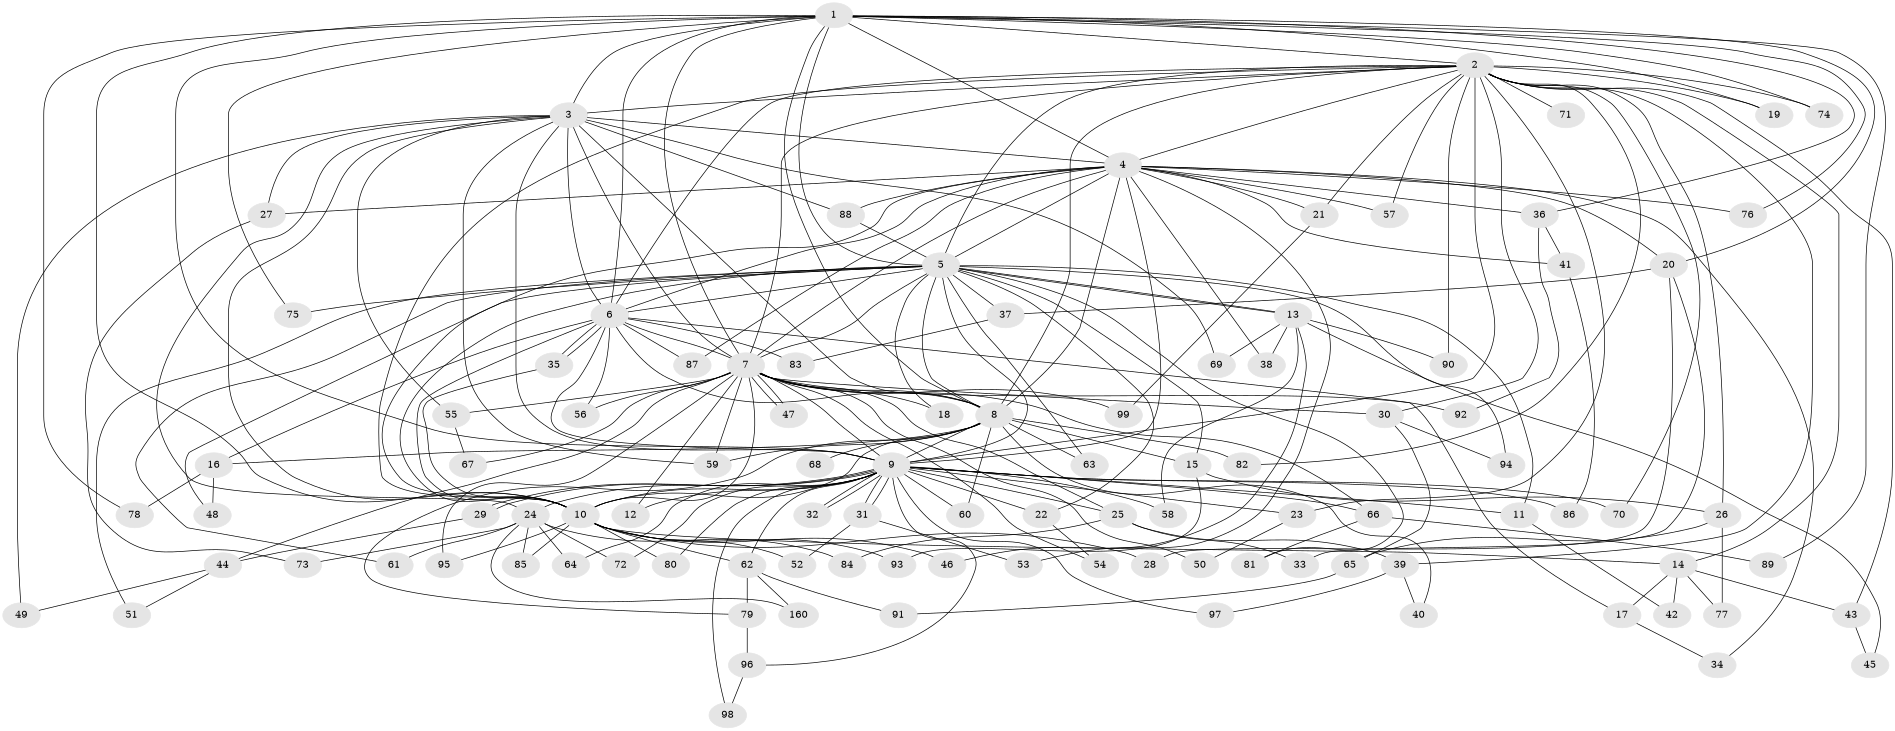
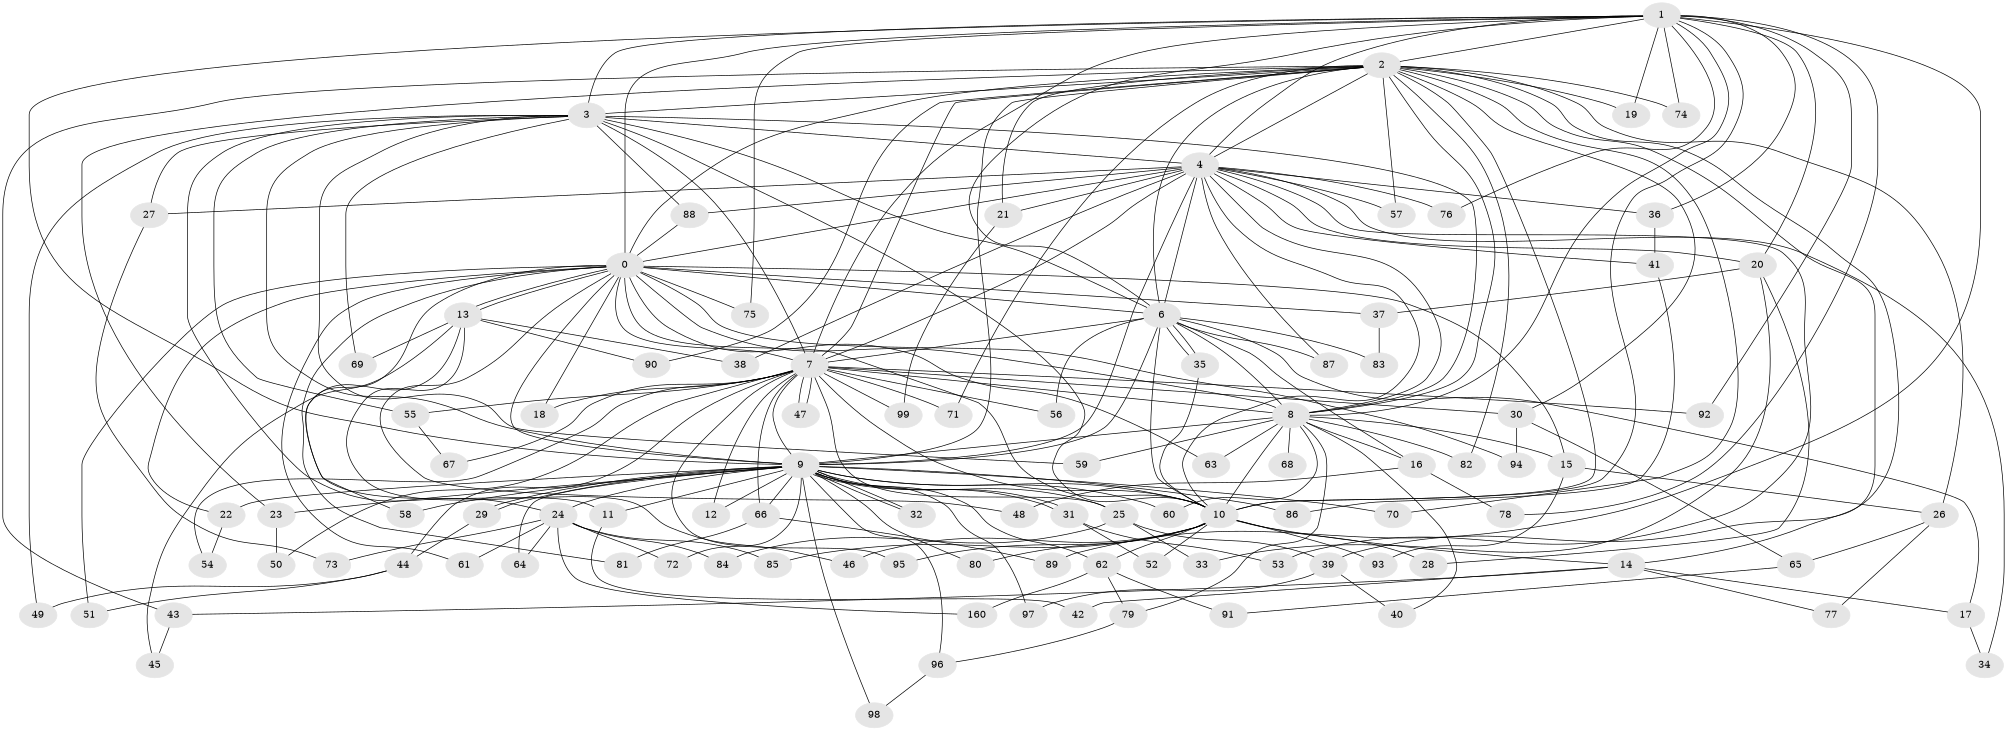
(941, 265) -> (625, 265)
(1558, 342) -> (1850, 170)
(729, 415) -> (883, 387)
